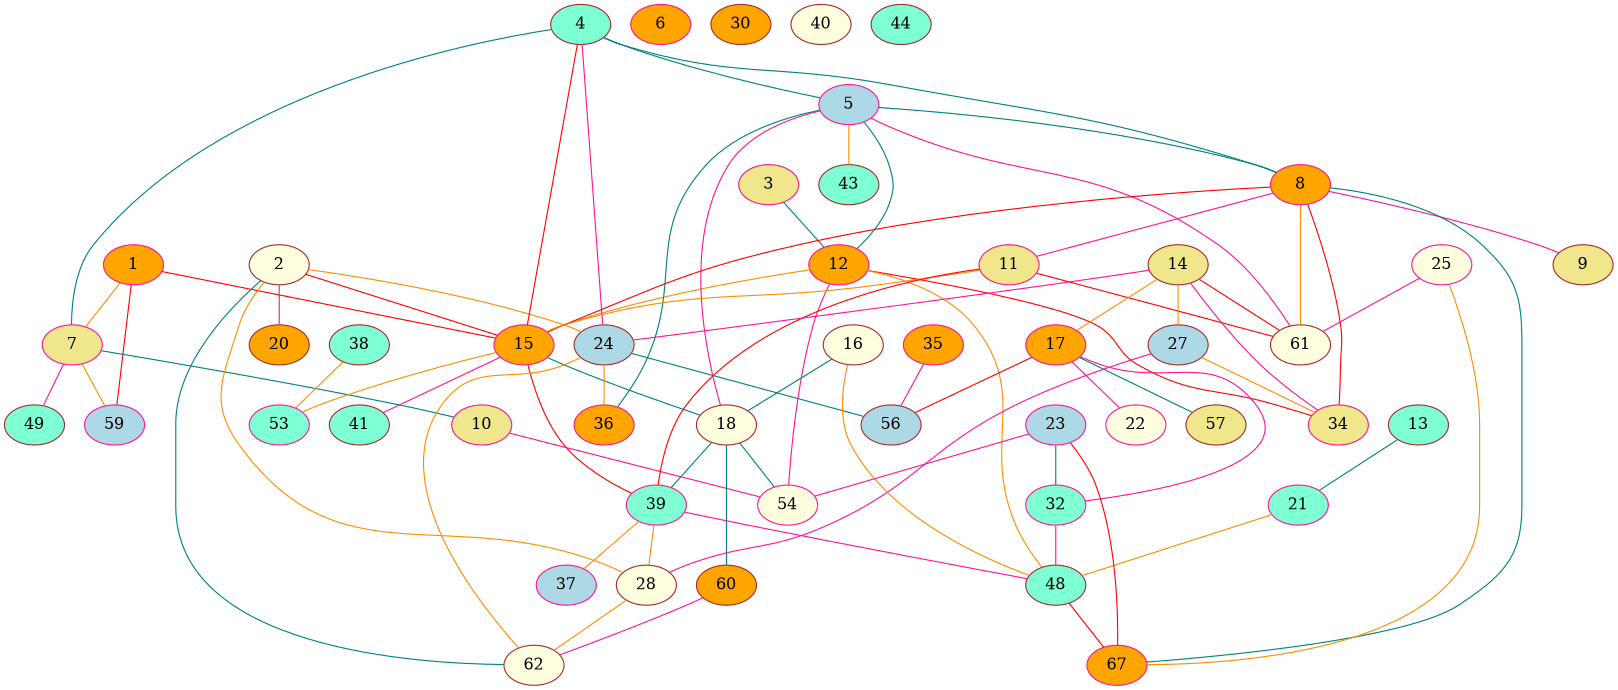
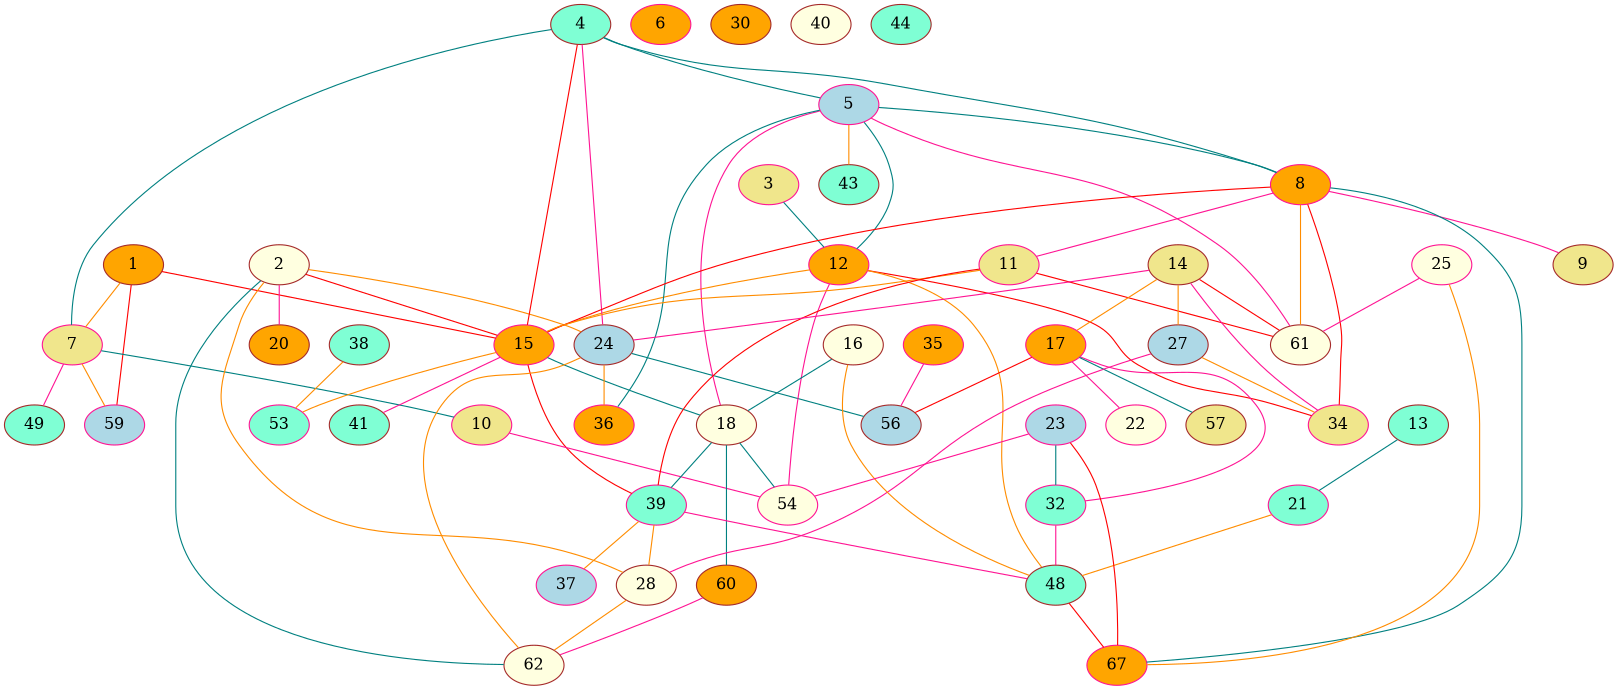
(133, 265) -> (133, 265)
